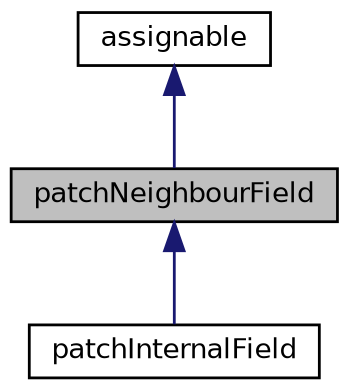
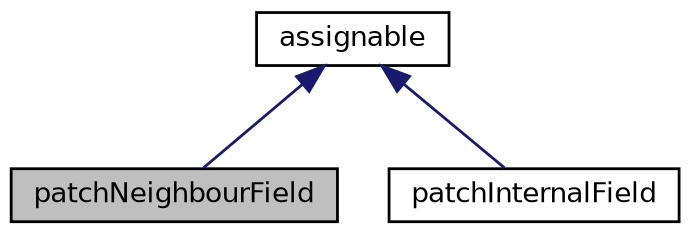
(174, 288) -> (454, 126)
